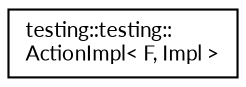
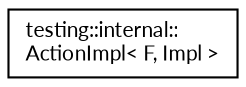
(123, 43) -> (123, 43)
